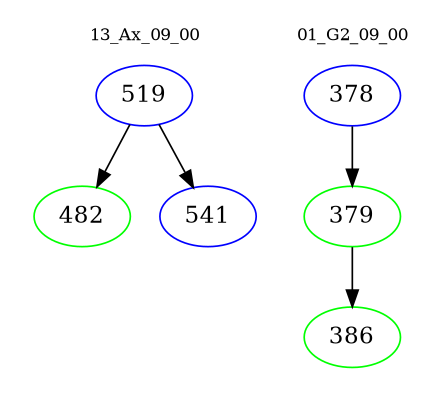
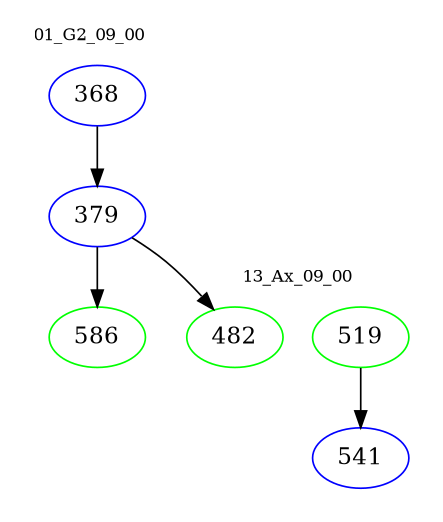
(144, 96) -> (361, 337)
(352, 96) -> (97, 96)
(117, 148) -> (184, 278)
(352, 216) -> (97, 216)
(352, 337) -> (97, 337)
